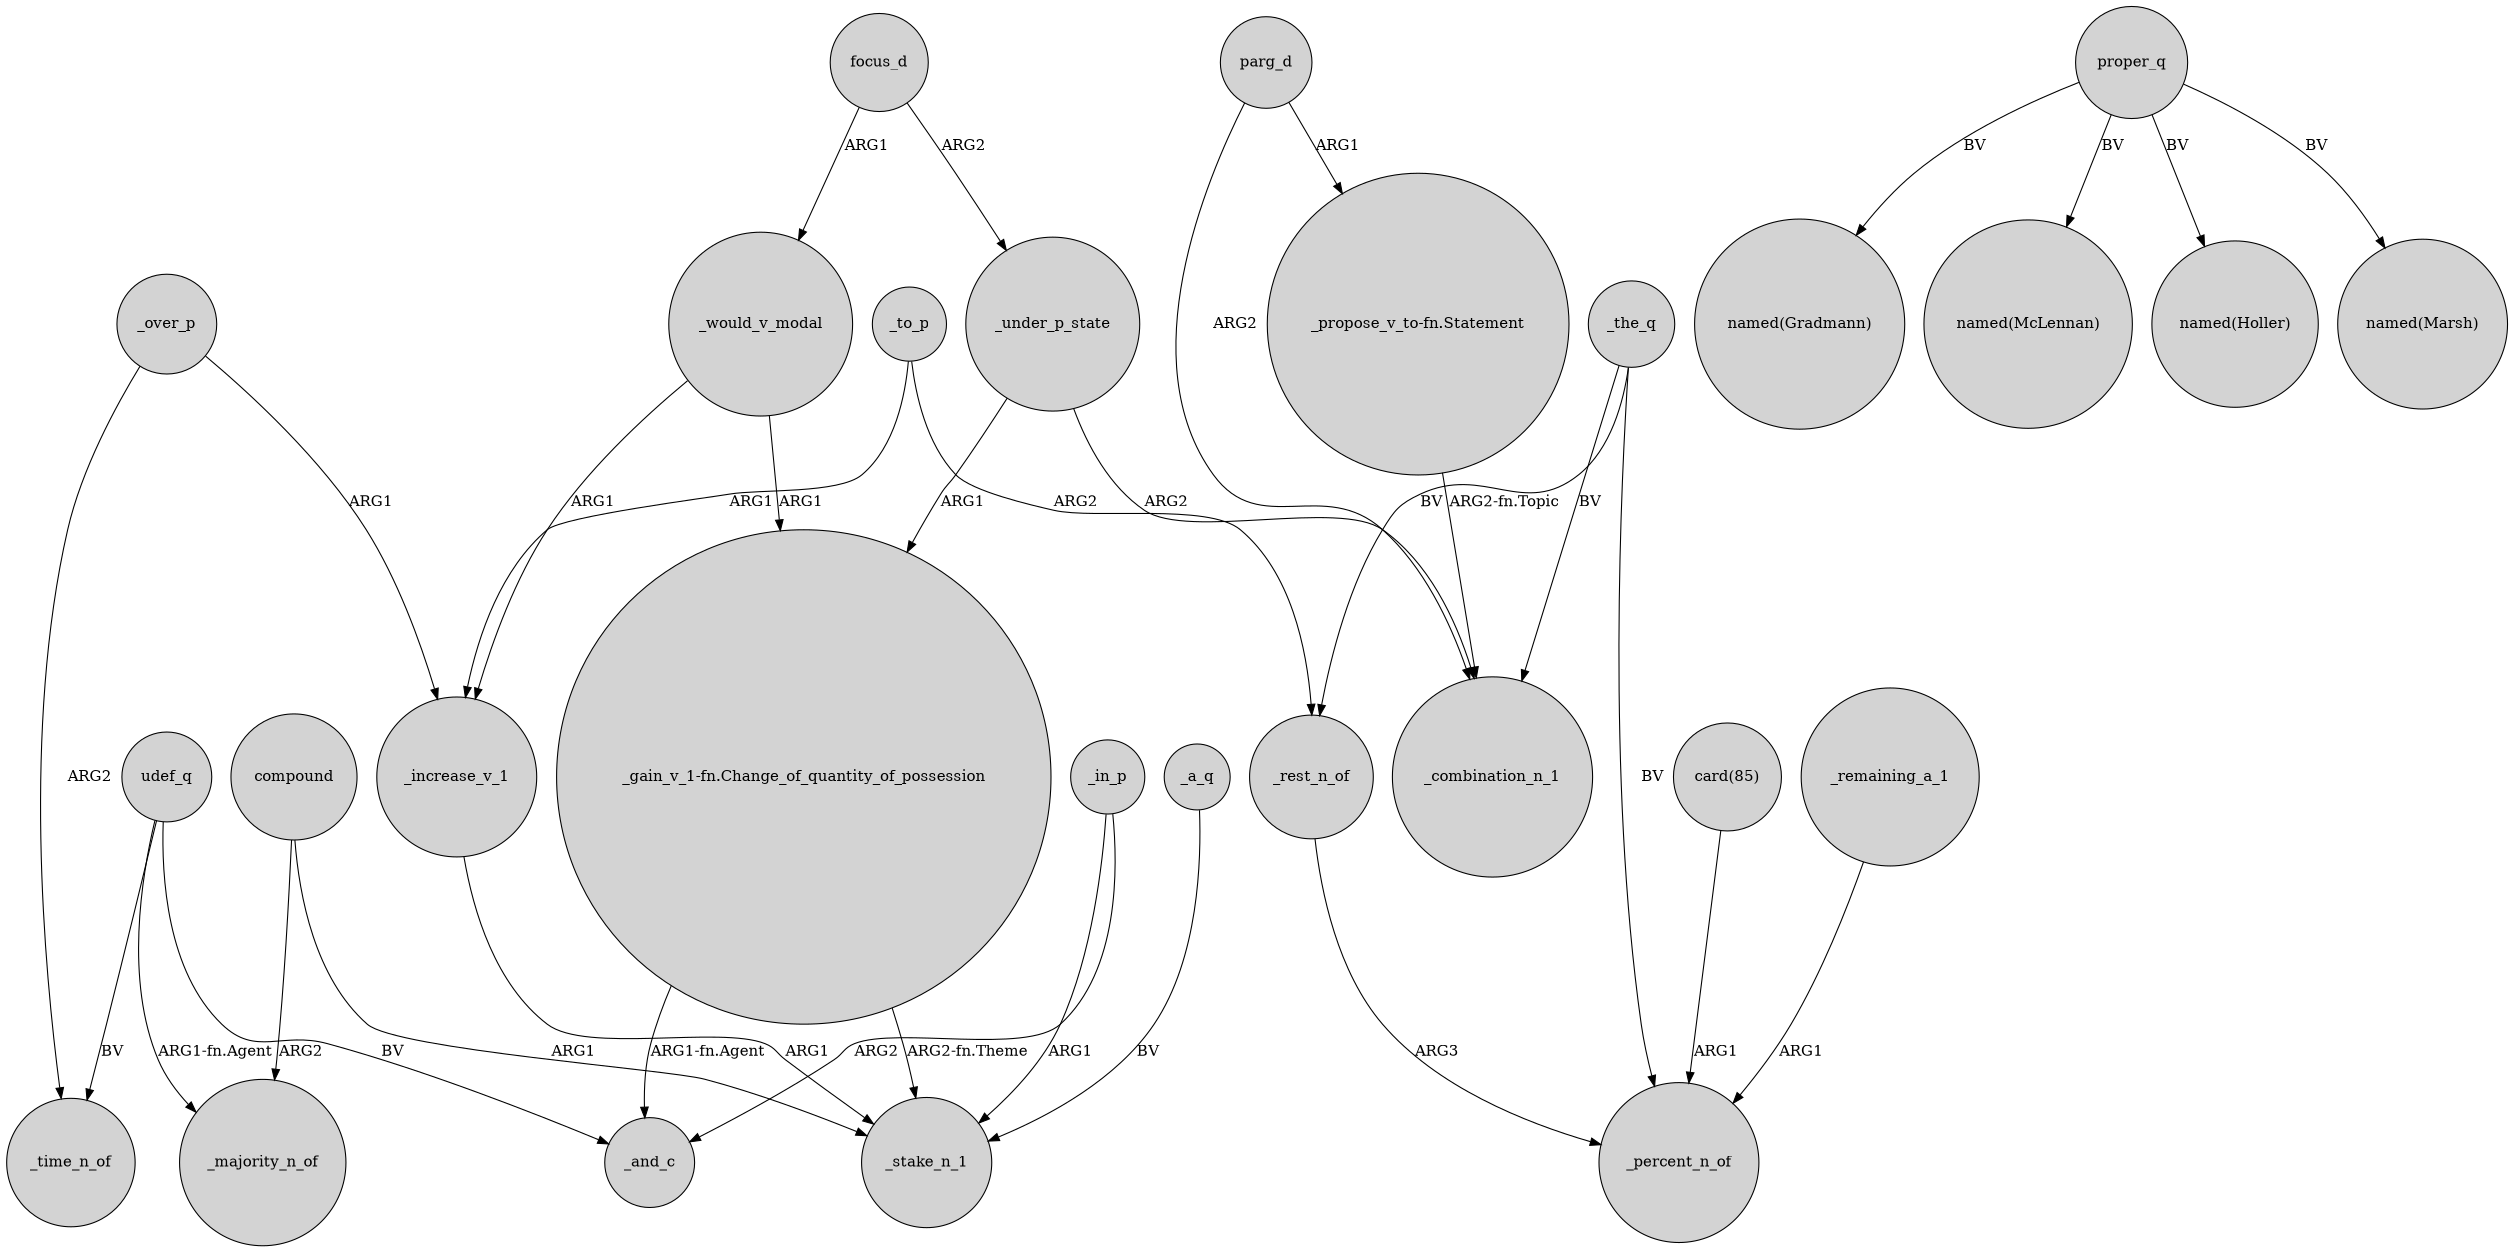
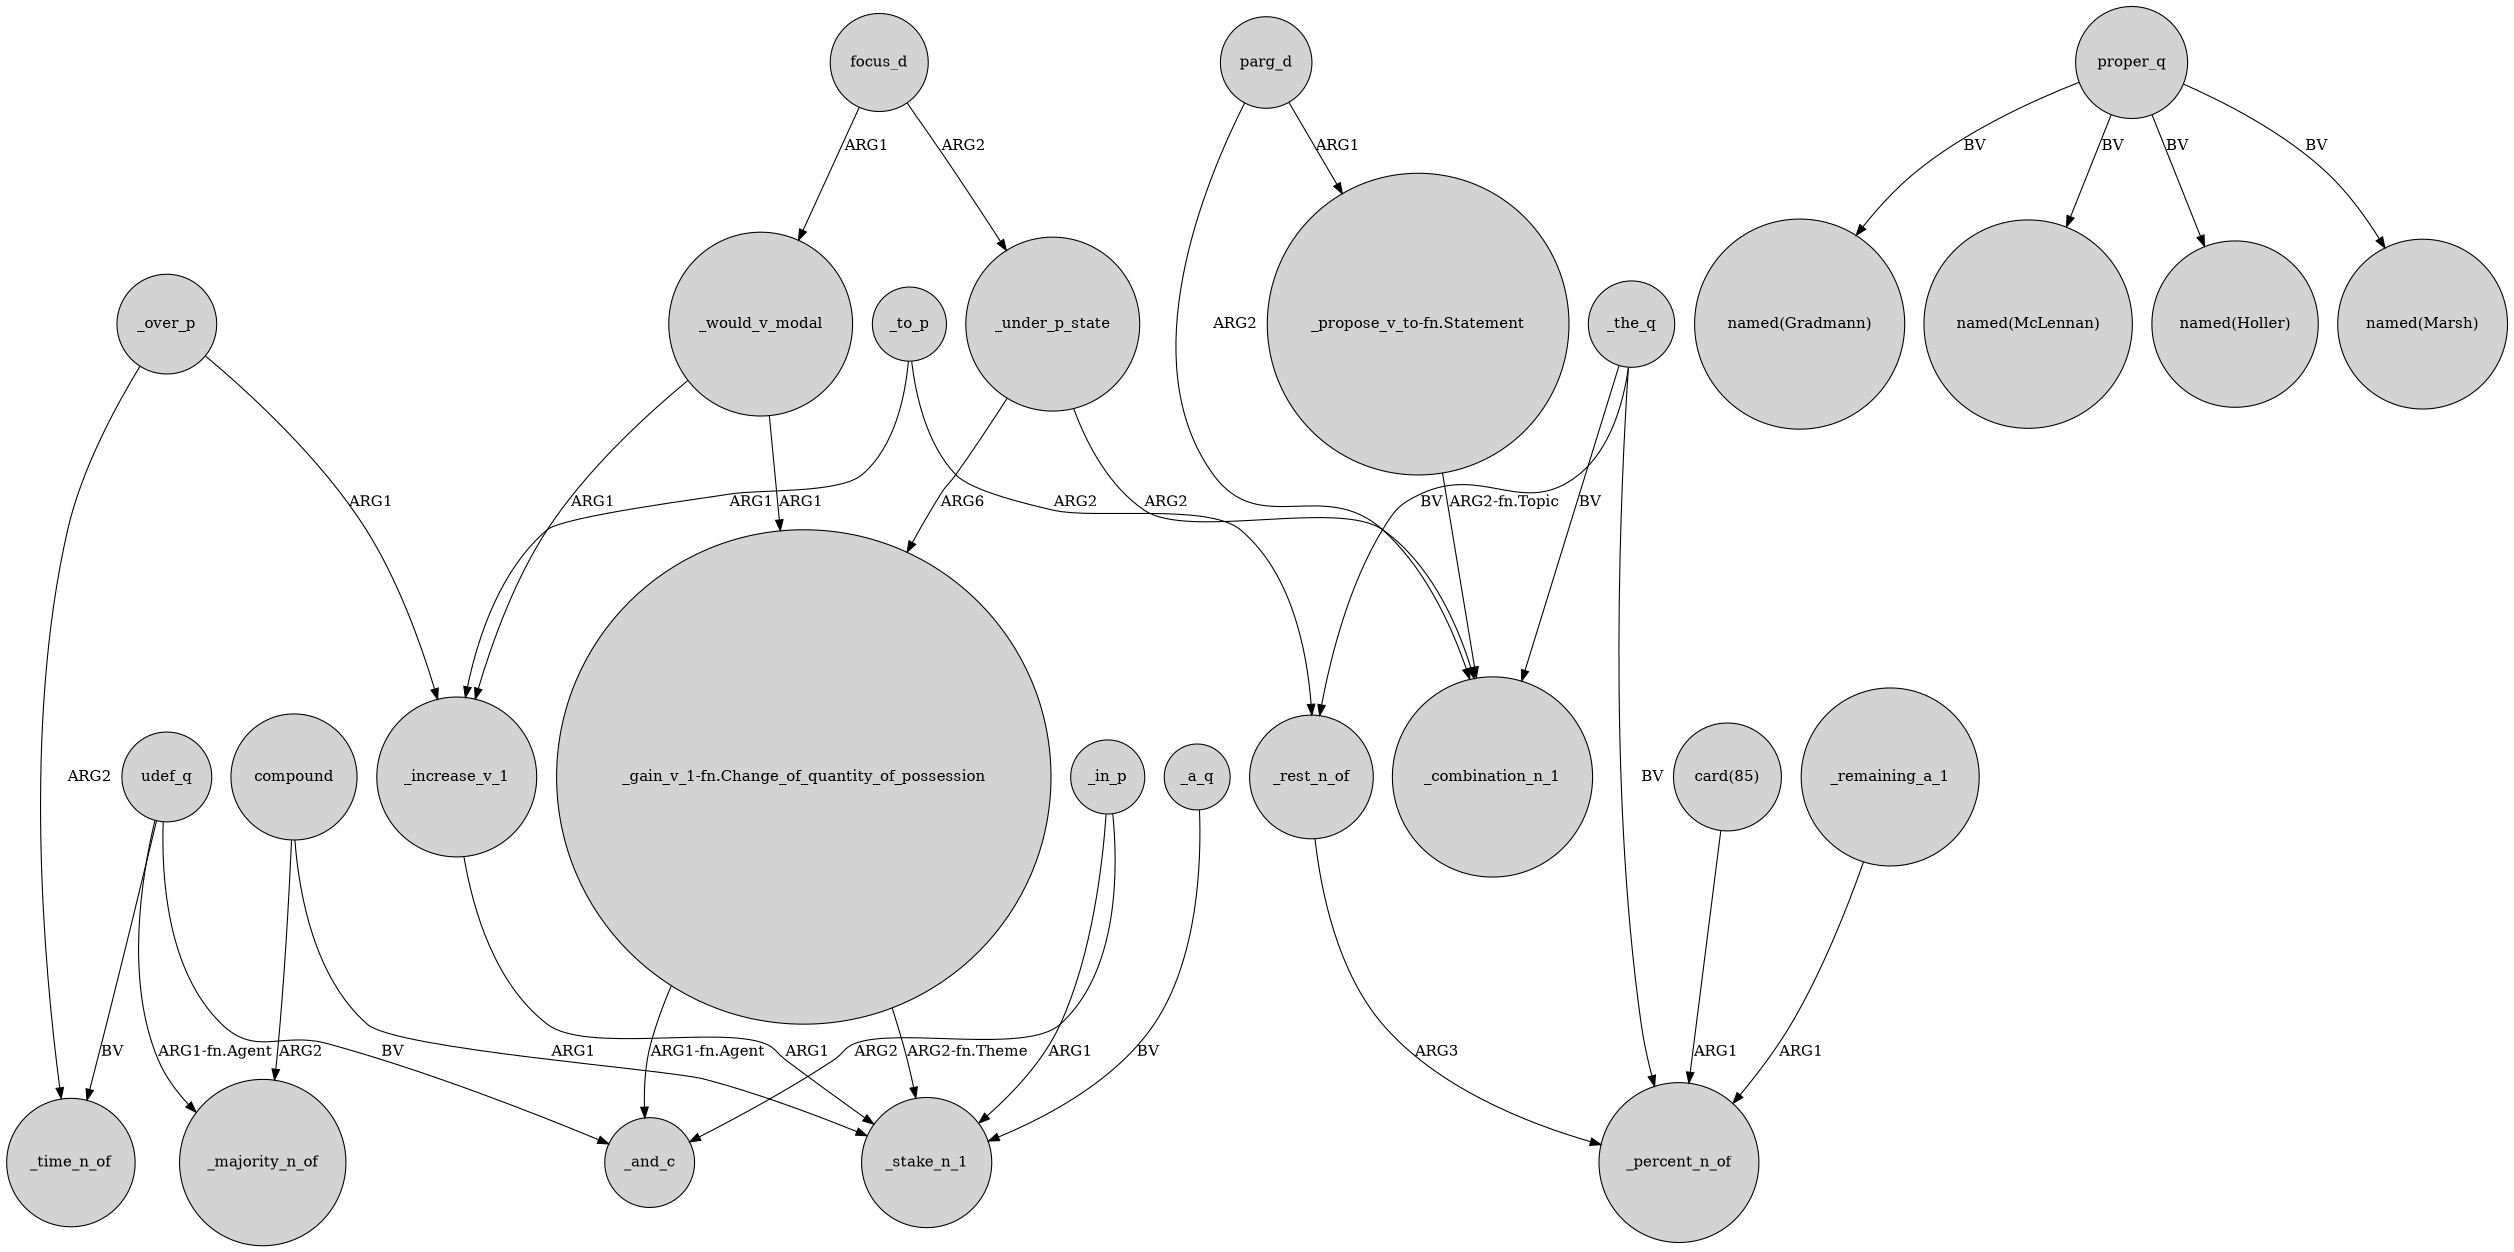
(963, 502) -> (963, 502)
